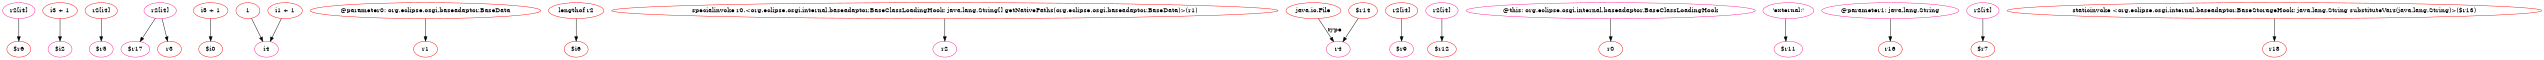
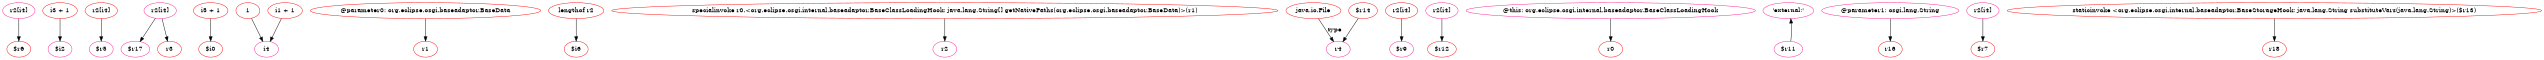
(1890, 11) -> (1890, 11)
(1785, 28) -> (1791, 32)
